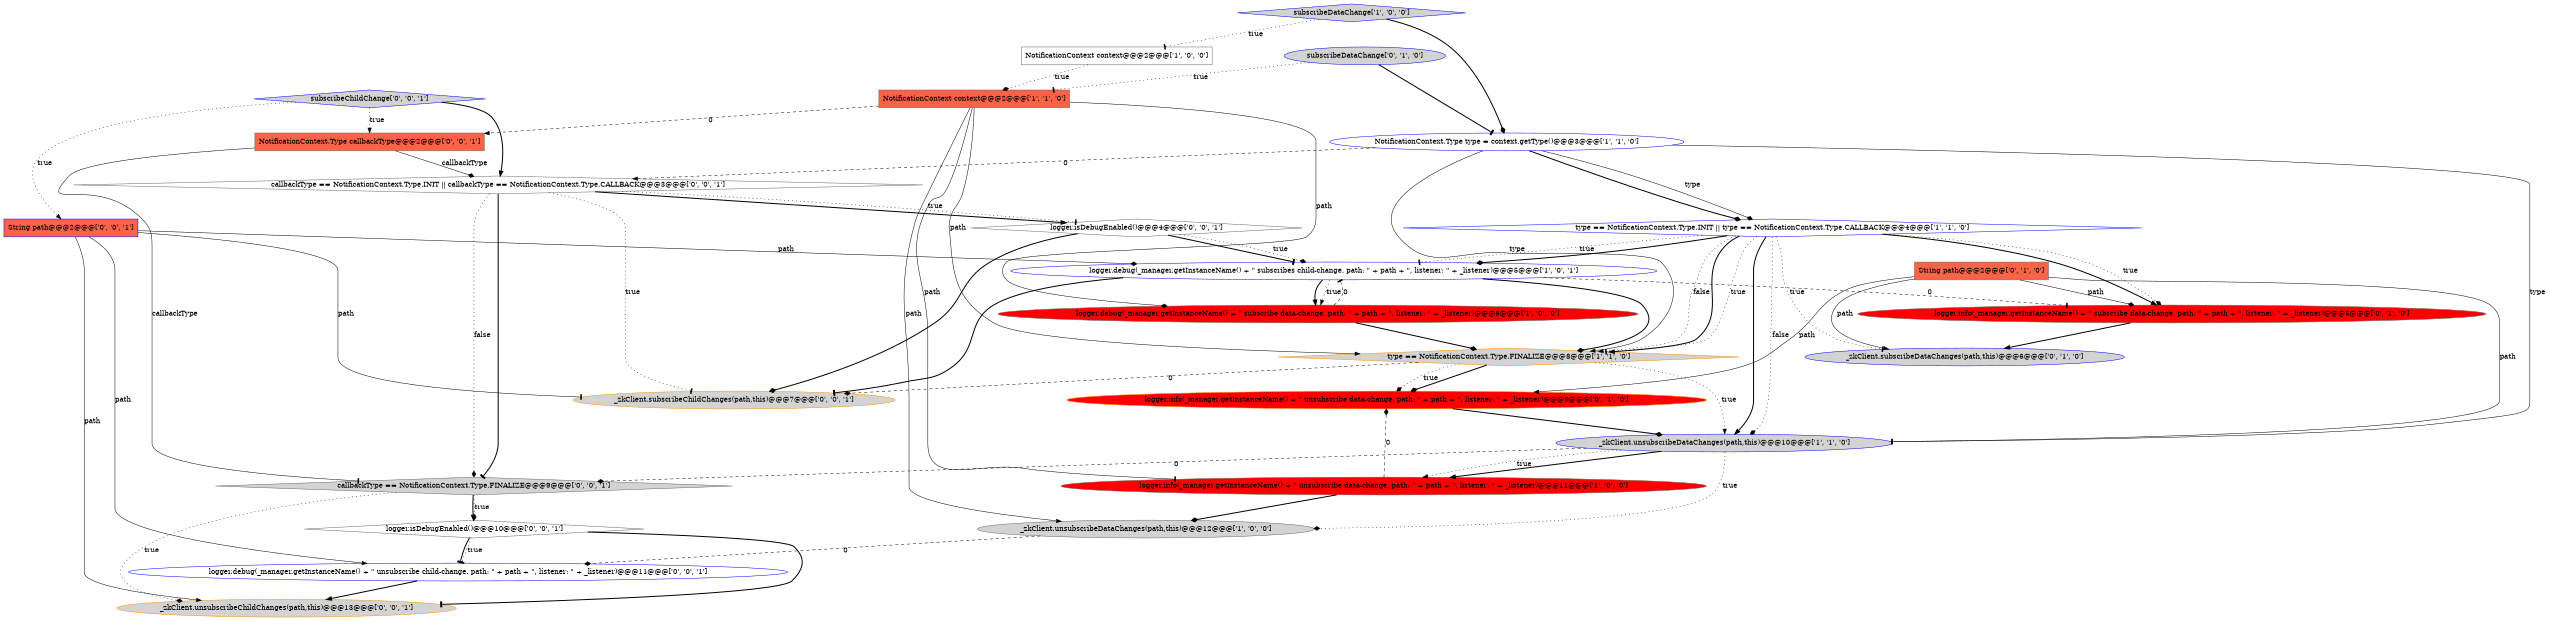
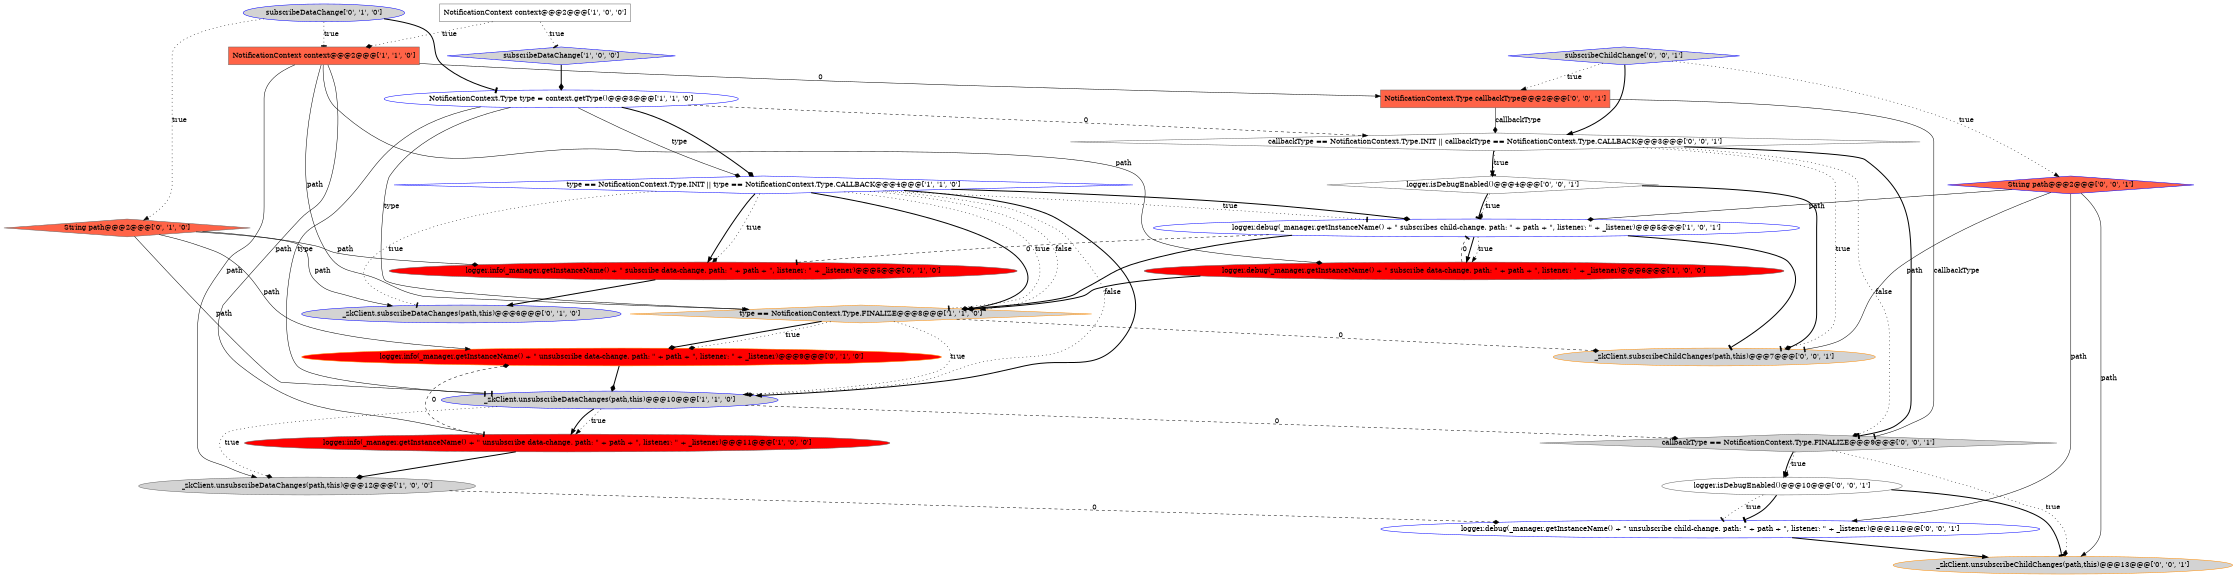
(1243, 33) -> (548, 34)
none -> (172, 90)
(684, 120) -> (897, 83)
(71, 228) -> (2071, 185)
(1981, 271) -> (127, 228)
(474, 529) -> (1782, 486)
